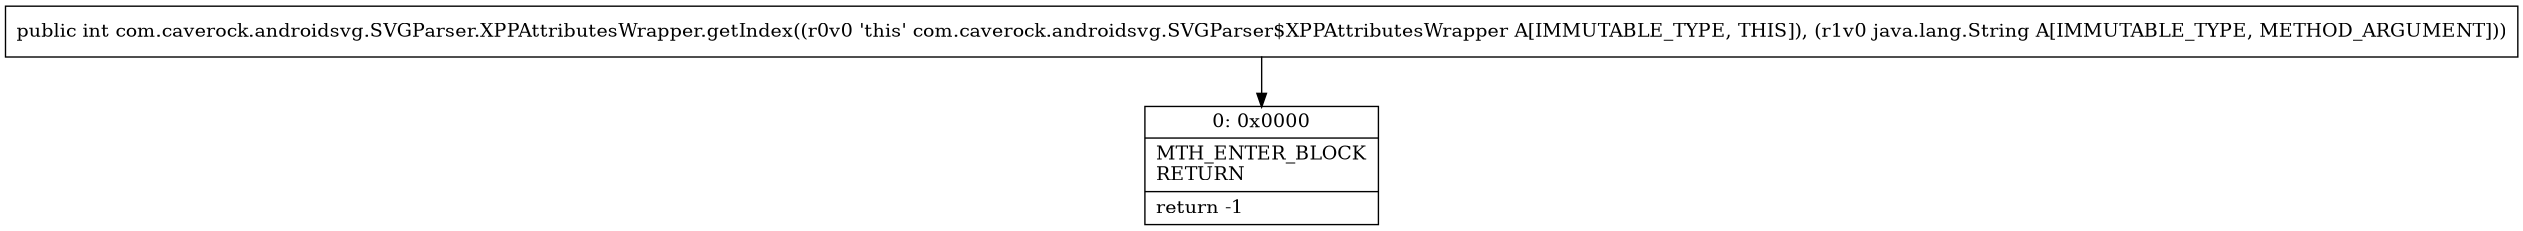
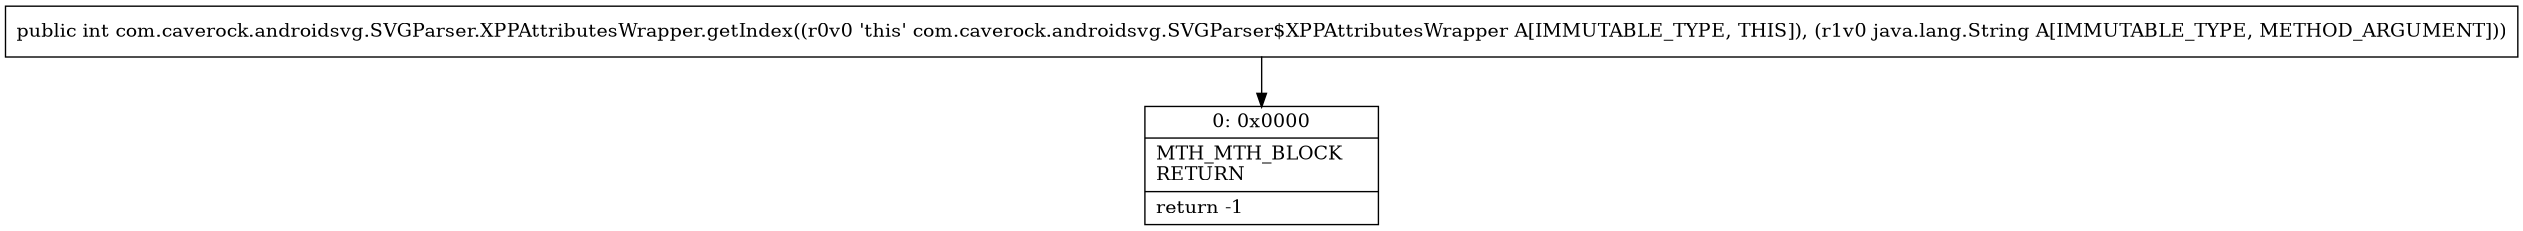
(1262, 154) -> (1249, 154)
